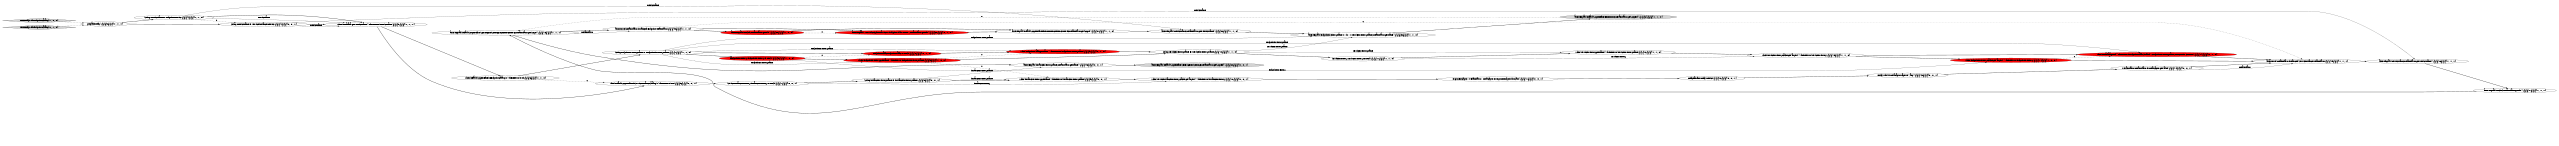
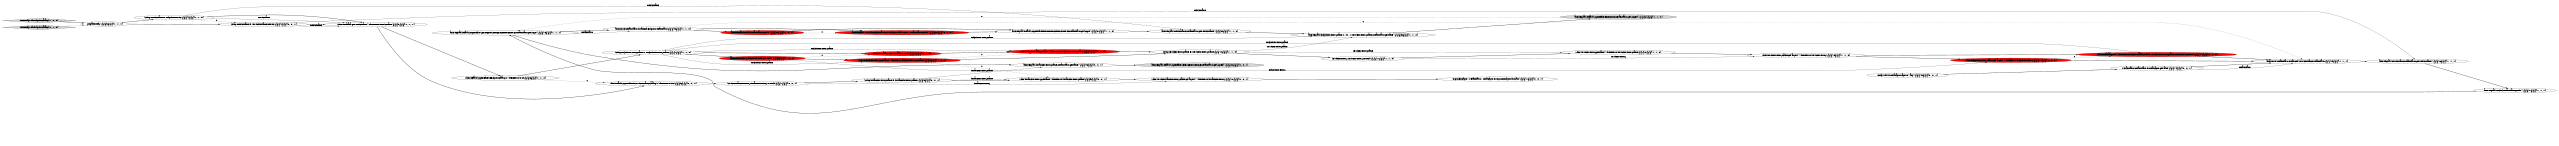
(71, 22) -> (71, 22)
(1712, 78) -> none
